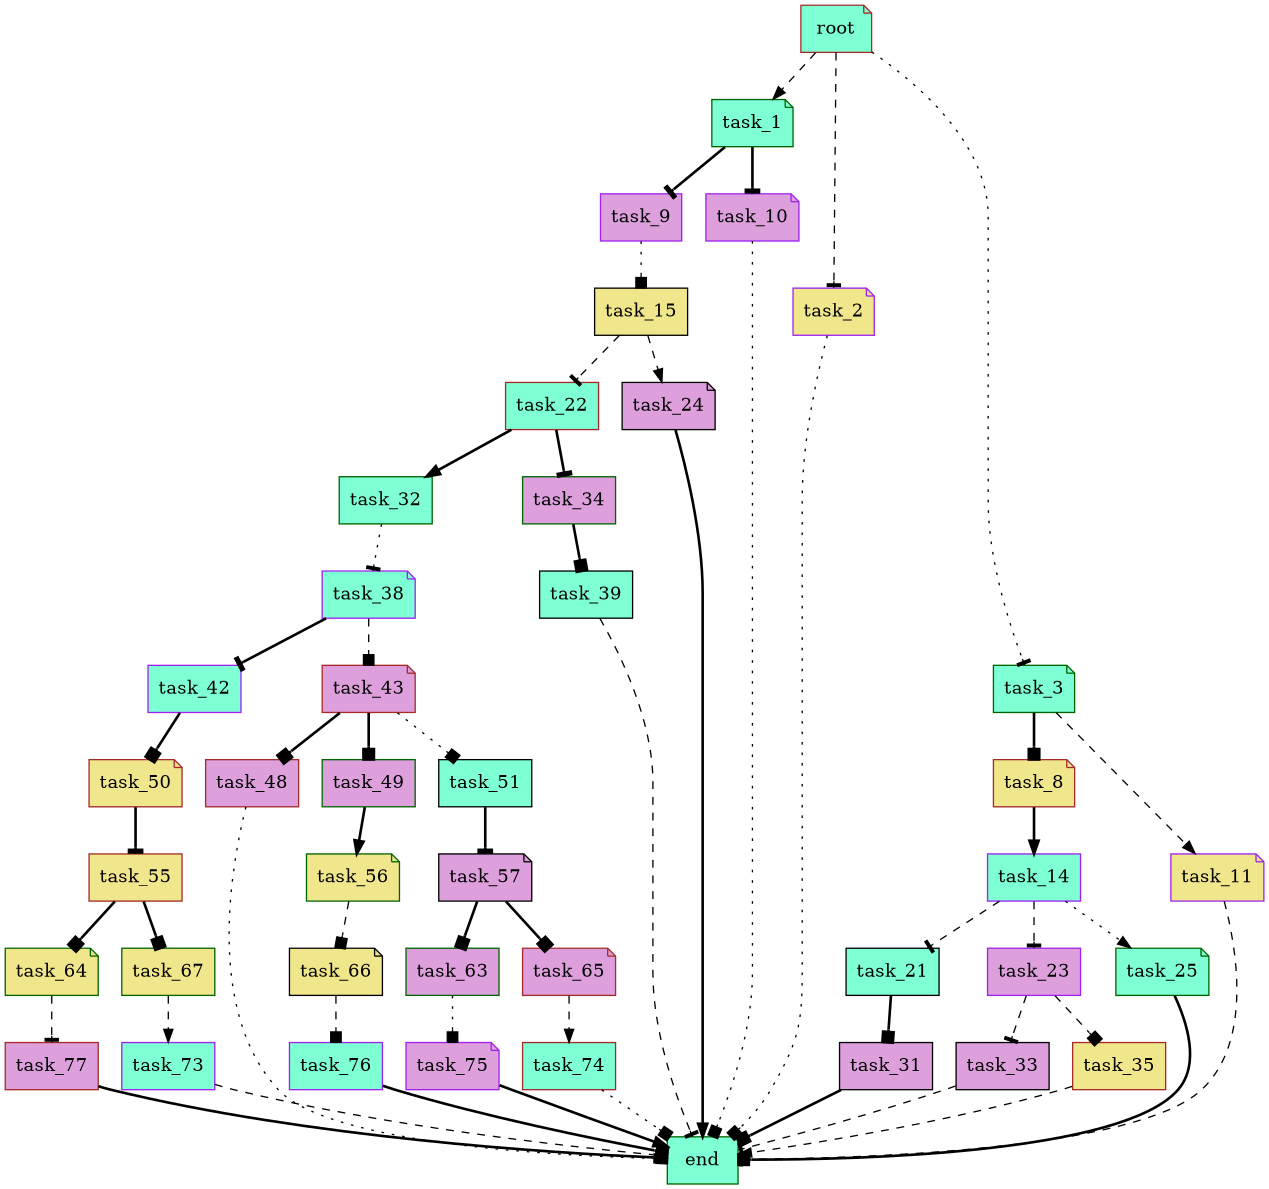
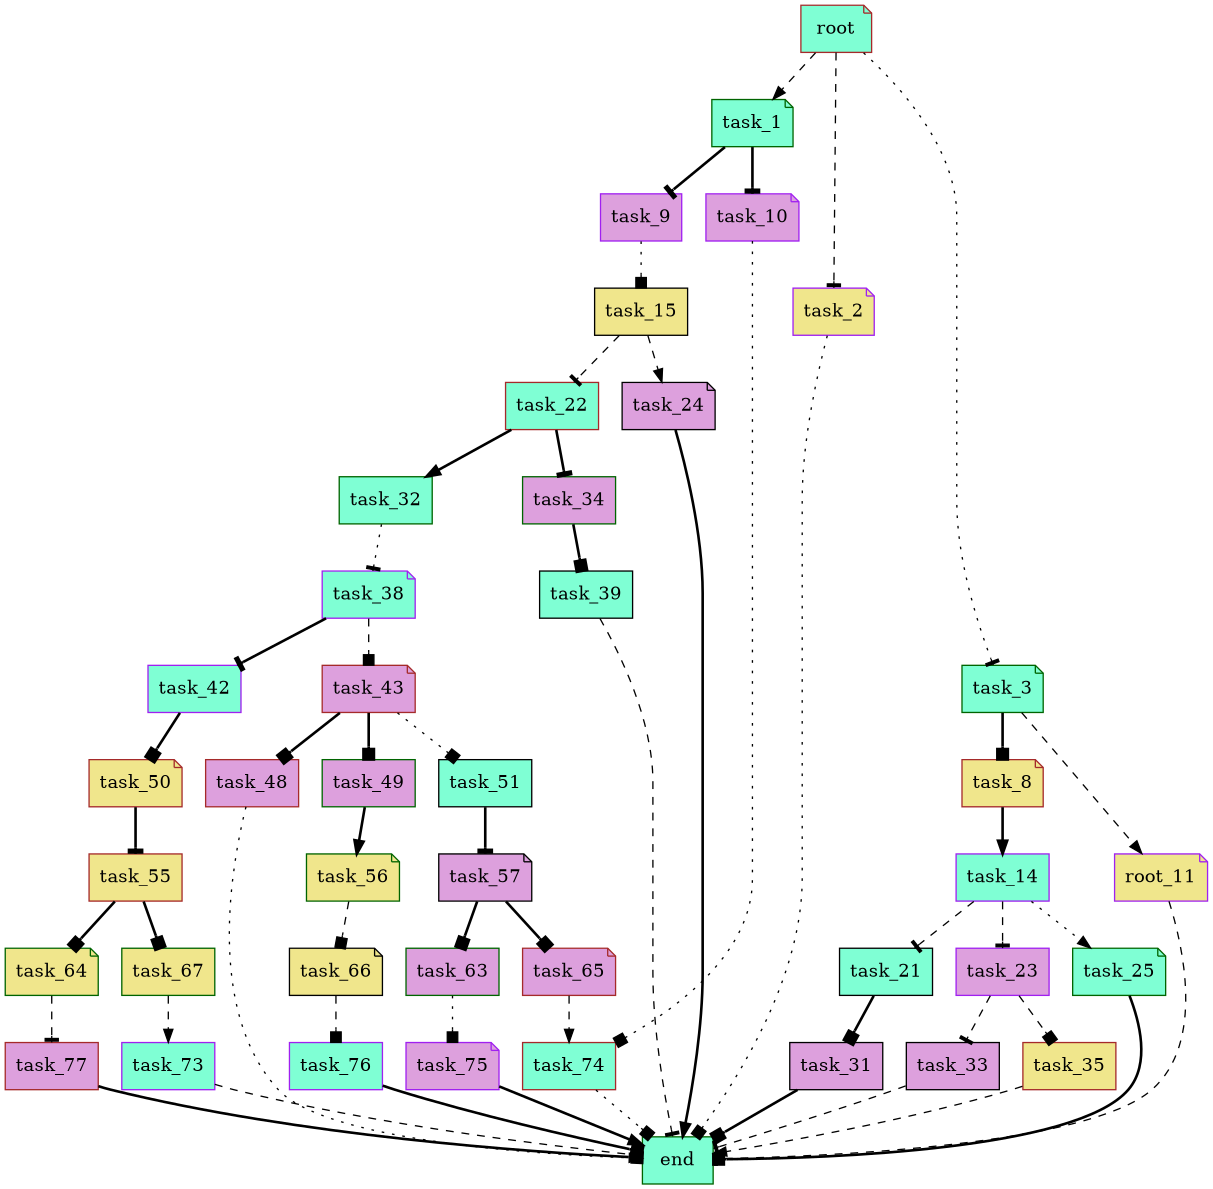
(752, 685) -> (752, 665)
(1217, 878) -> (1161, 878)
